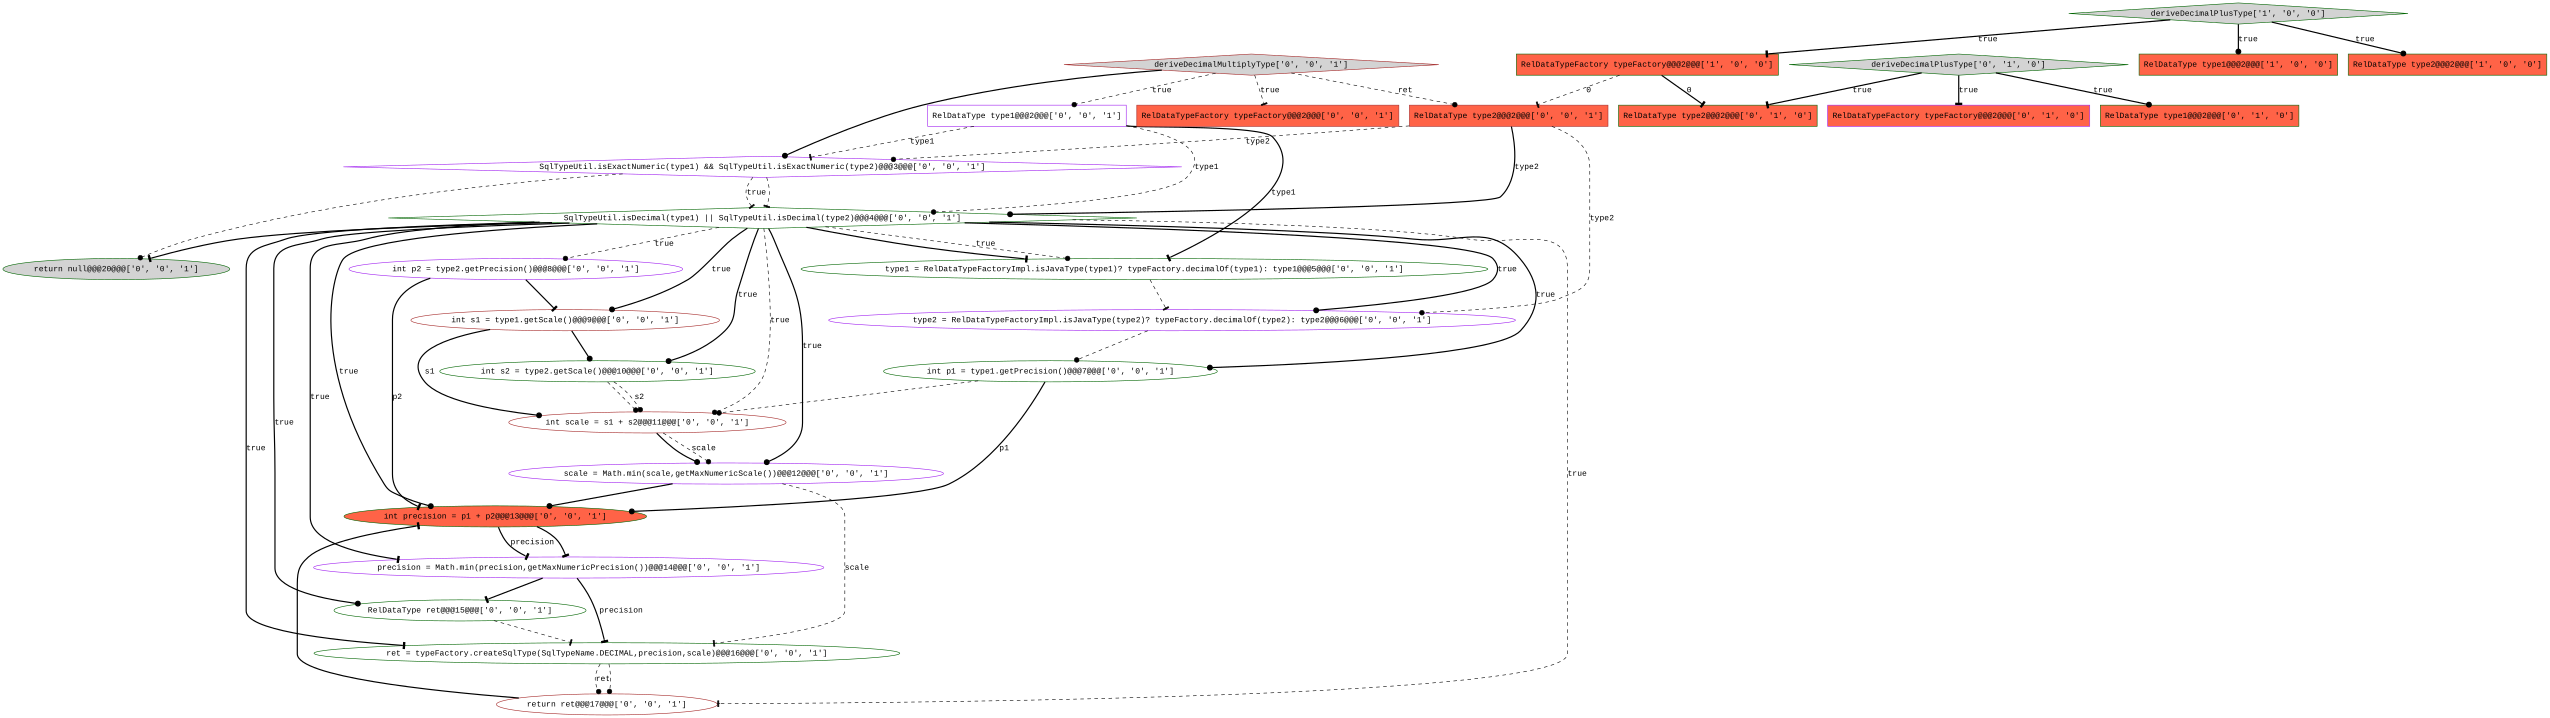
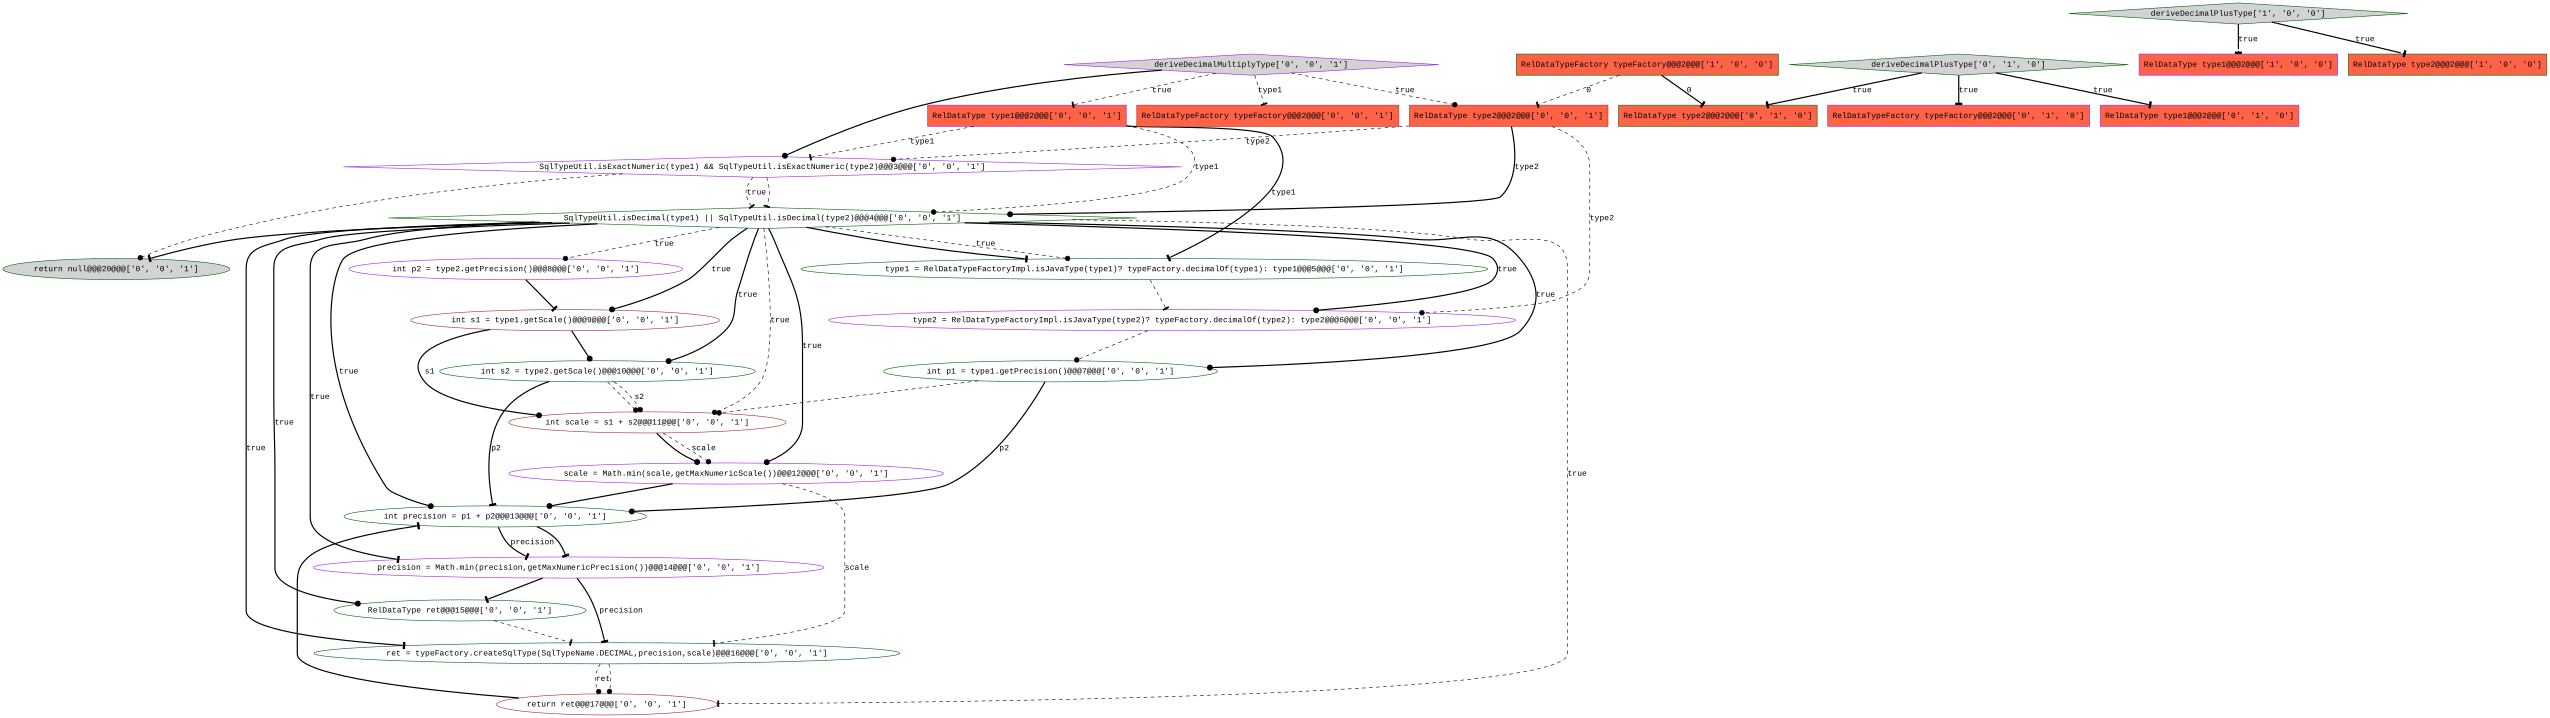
(1969, 37) -> none
(2238, 37) -> (2238, 37)
(2336, 37) -> (2336, 37)
(1251, 65) -> (1251, 65)
(2238, 65) -> (2238, 65)
(1145, 89) -> (1145, 89)
(2072, 89) -> (2072, 89)
(1270, 90) -> (1270, 90)
(1405, 90) -> (1405, 90)
(1027, 116) -> (1027, 116)
(2200, 116) -> (2200, 116)
(392, 388) -> (495, 429)
(1004, 448) -> (1004, 448)
(495, 516) -> (495, 516)
